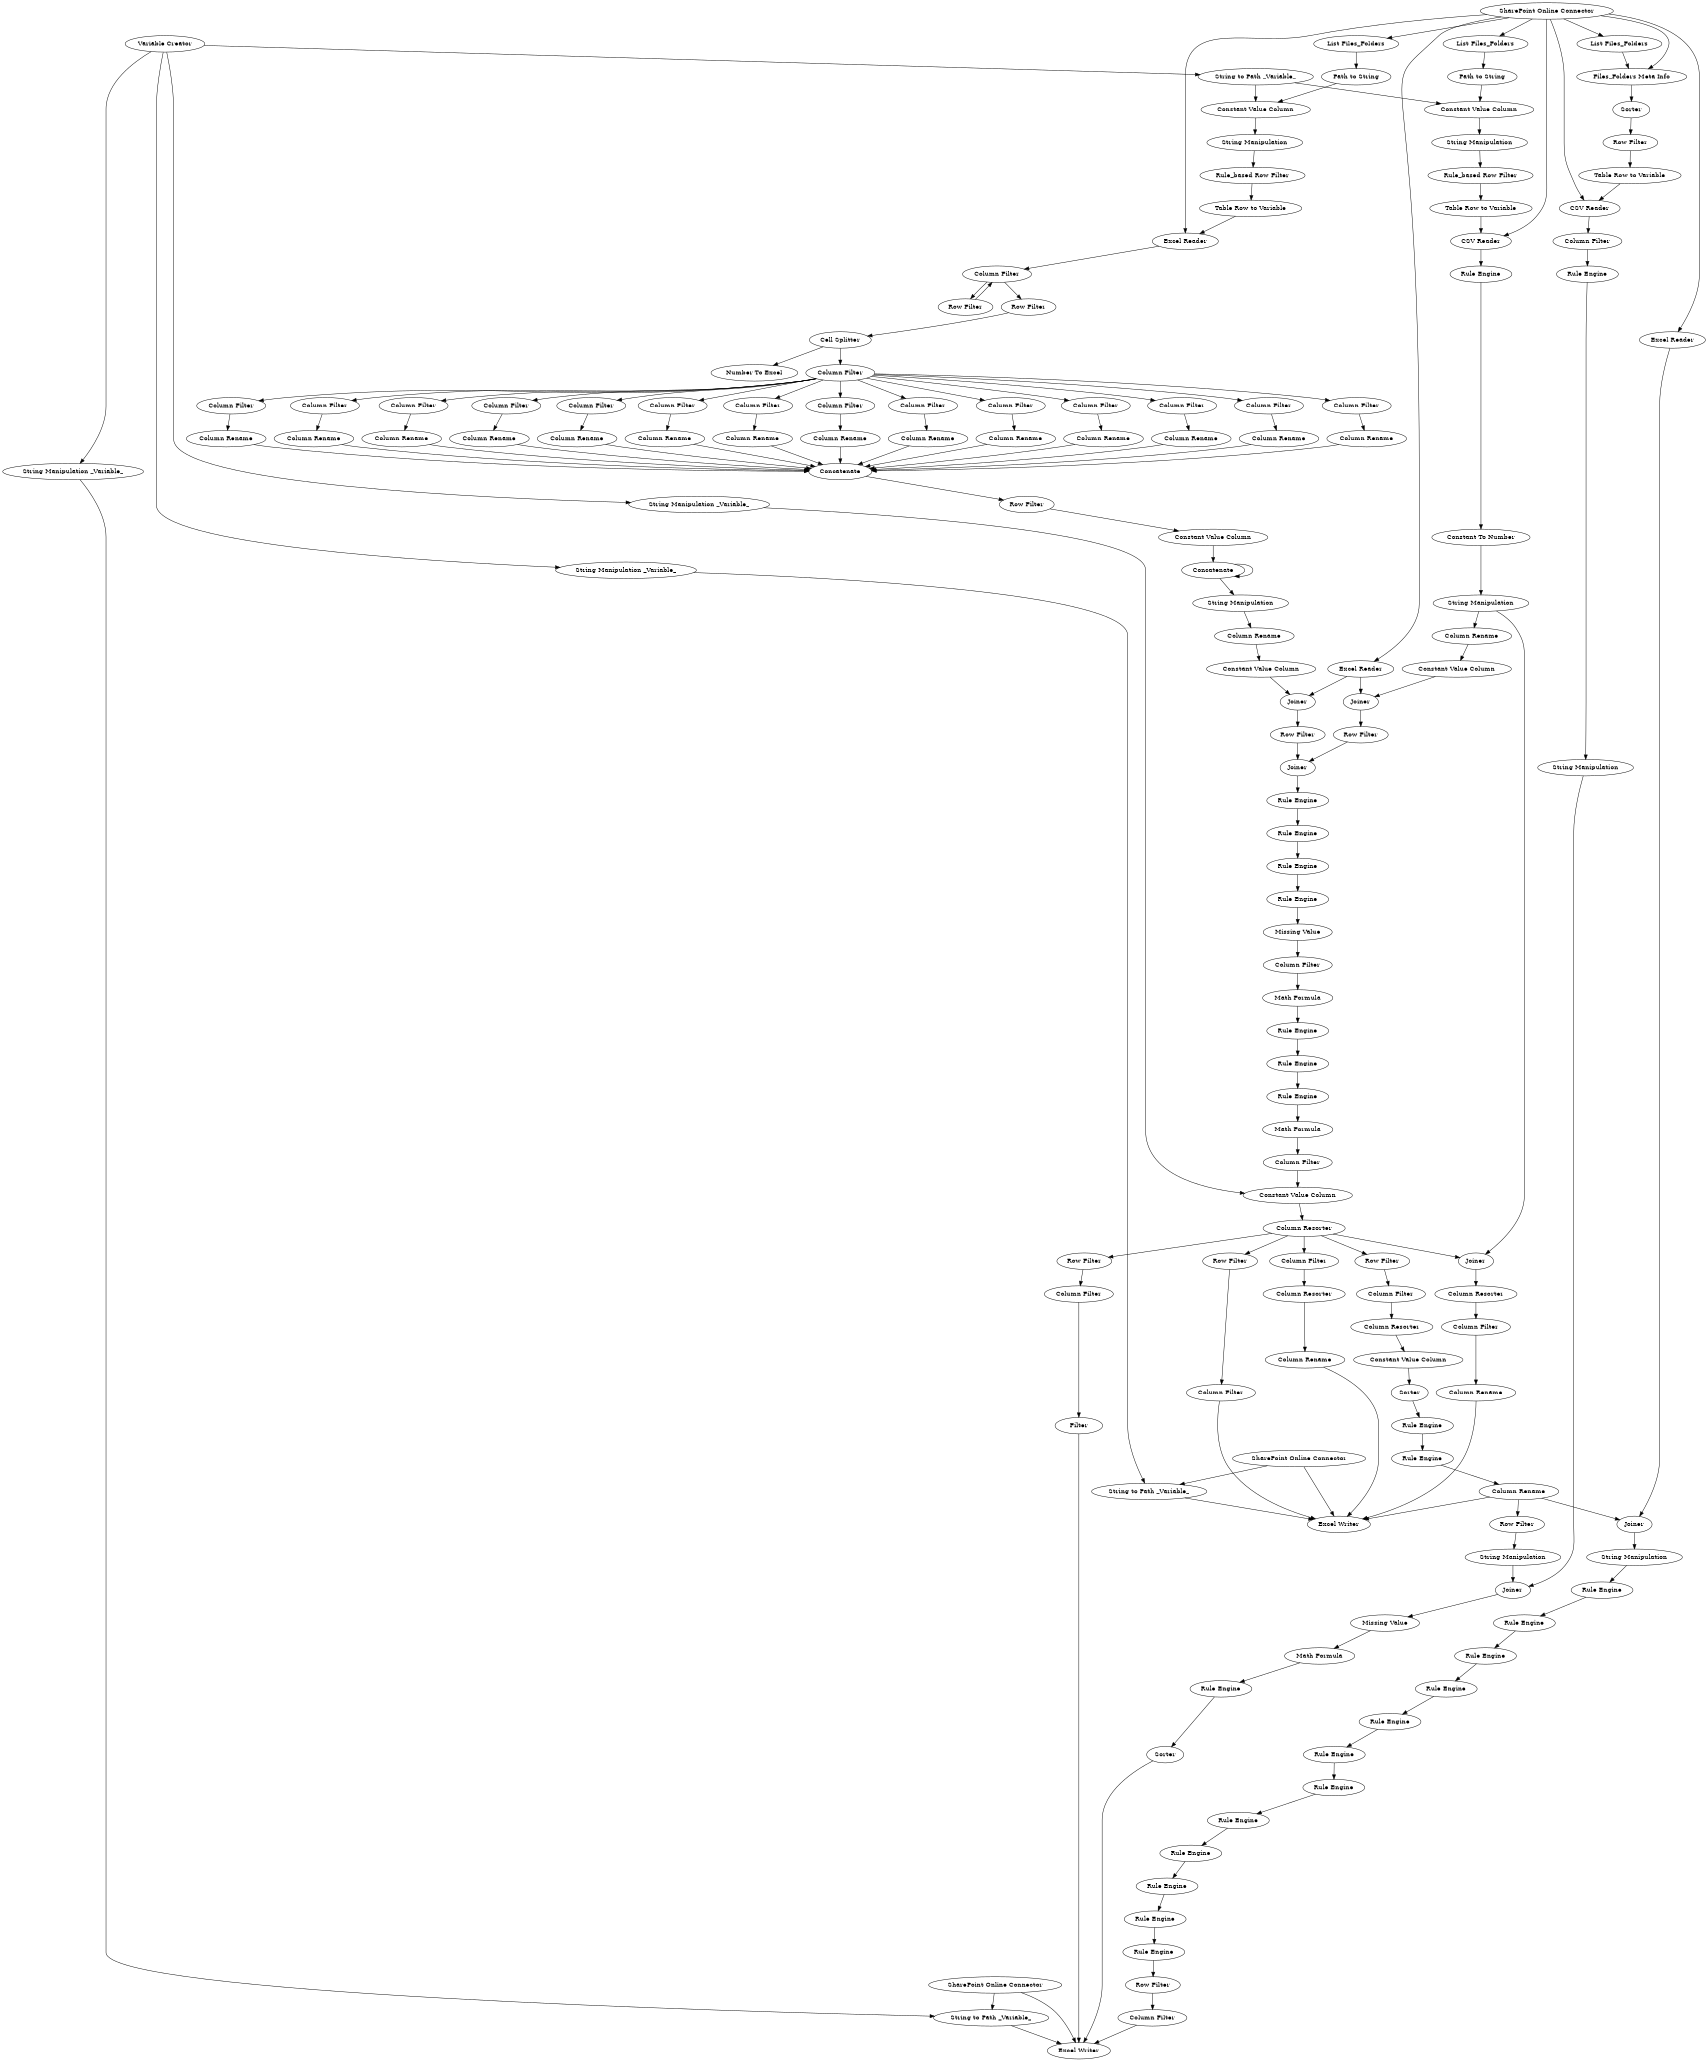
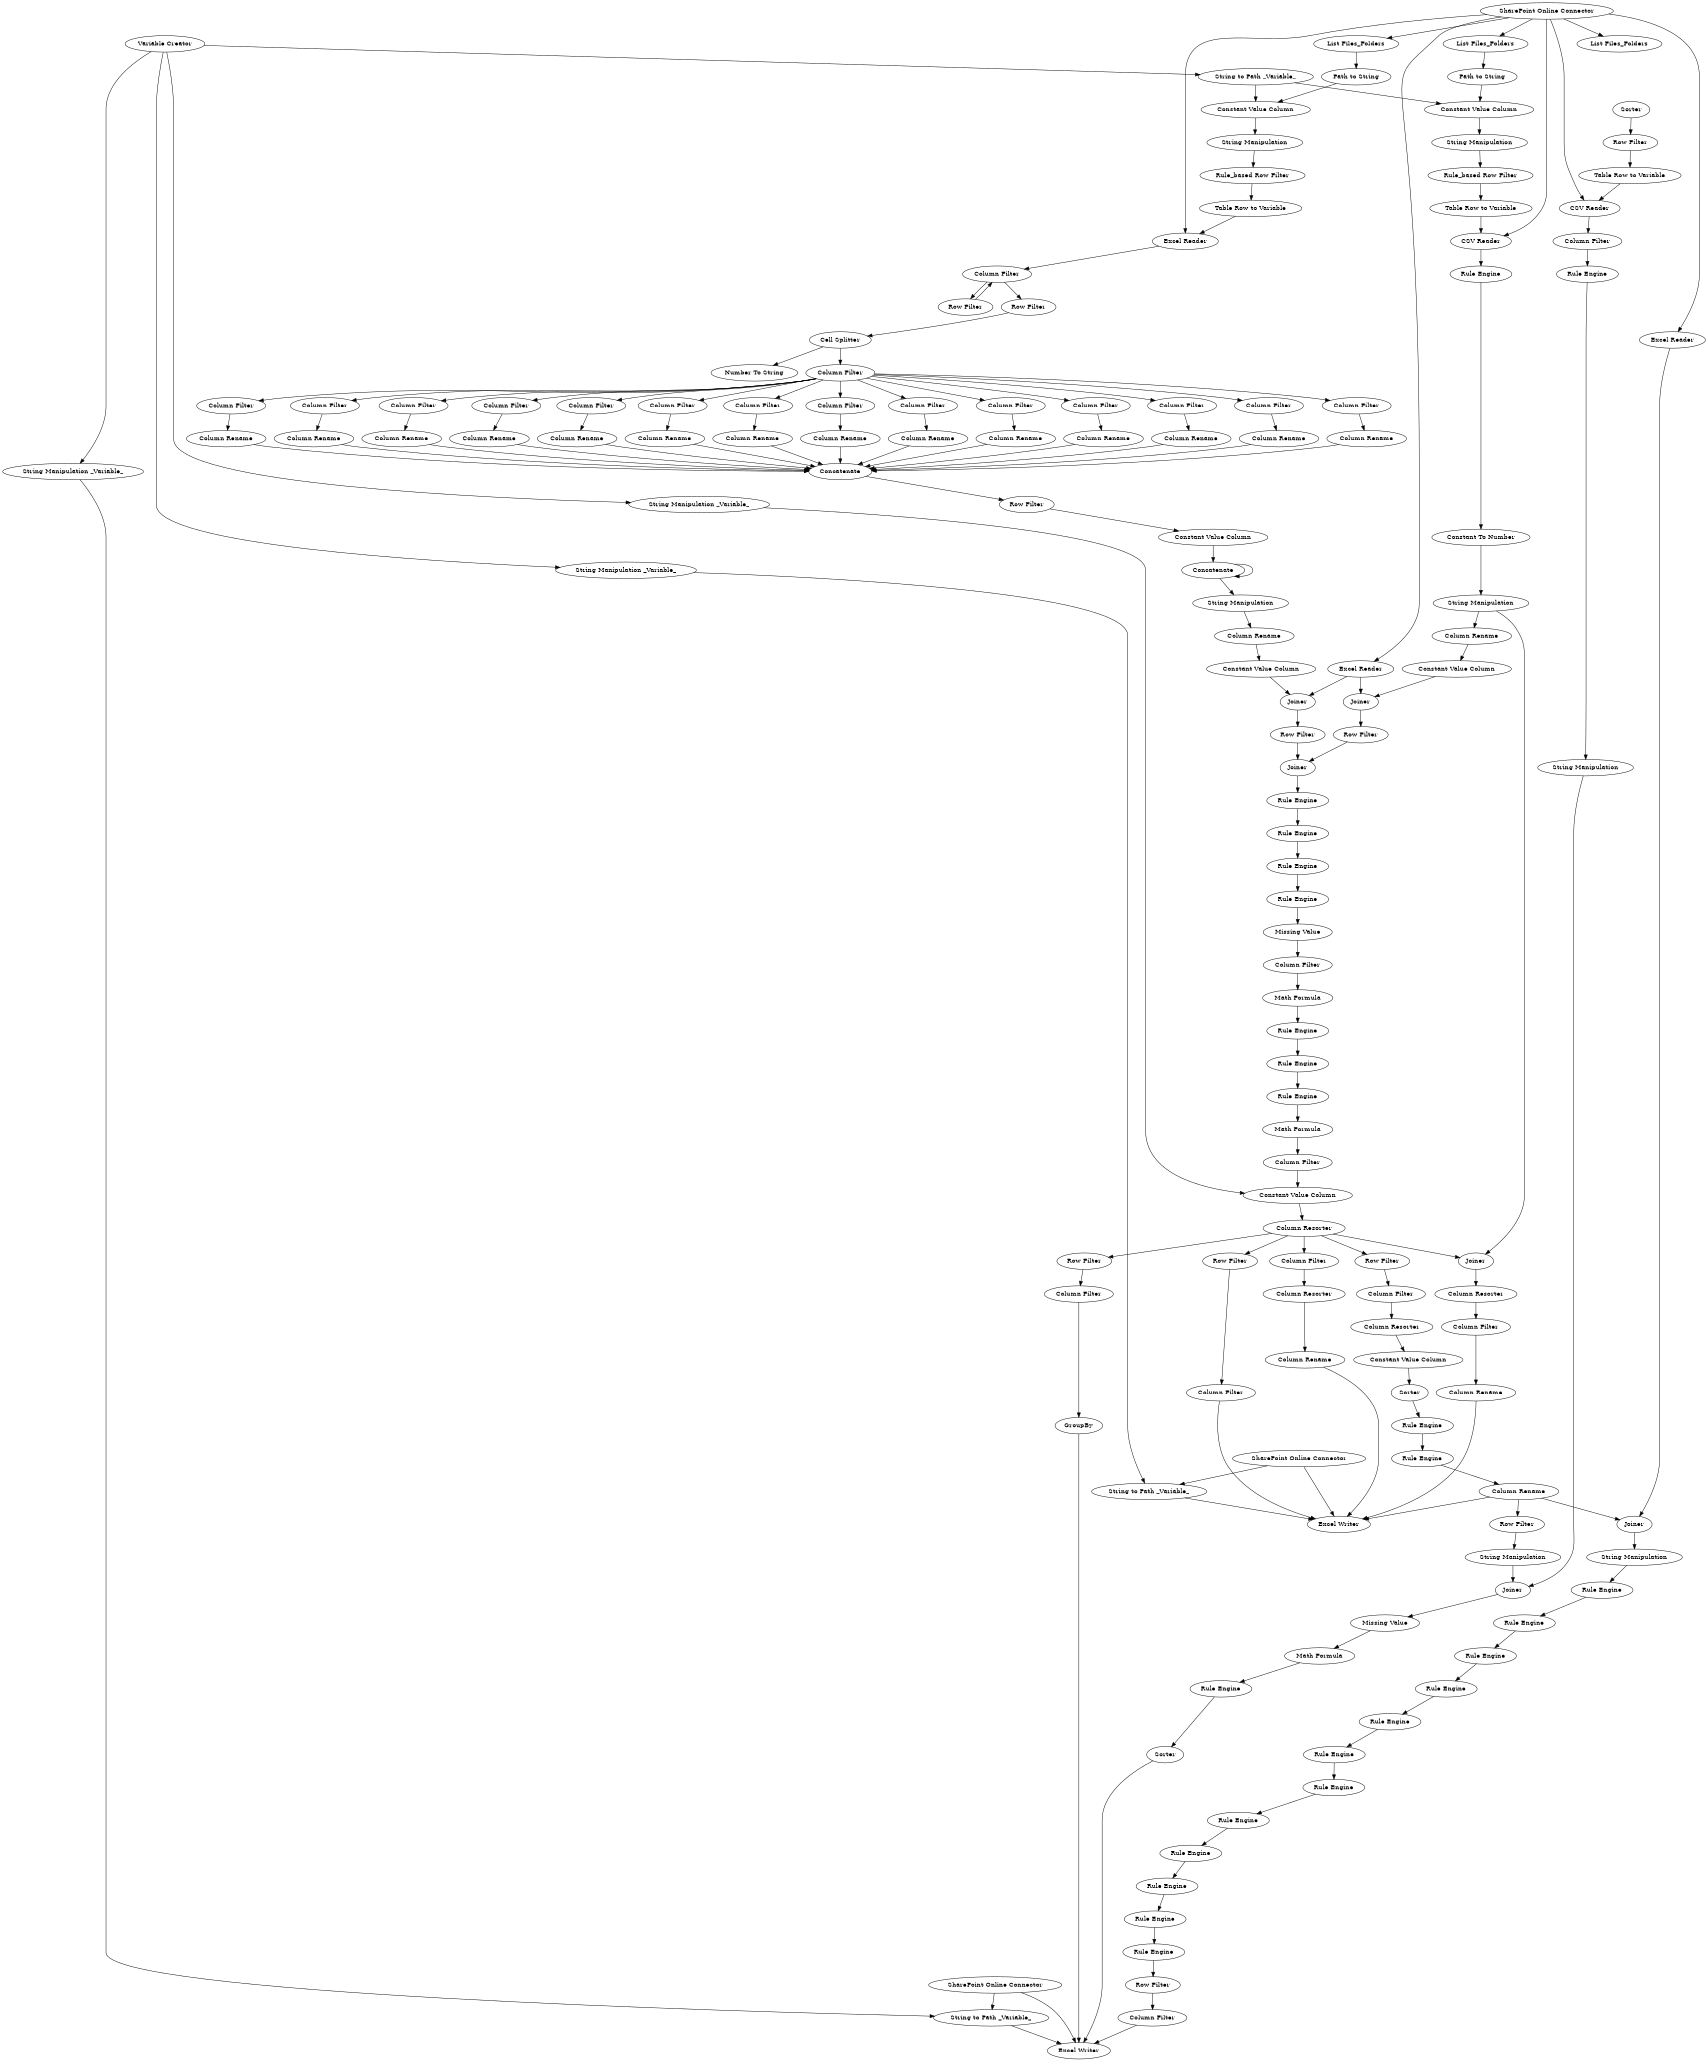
(1632, 77) -> none
(754, 373) -> (754, 373)
(1079, 1426) -> (1079, 1426)
